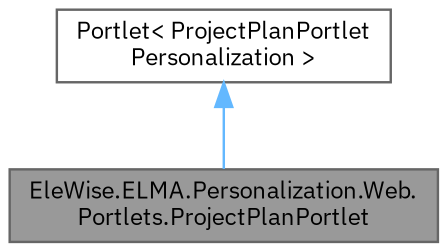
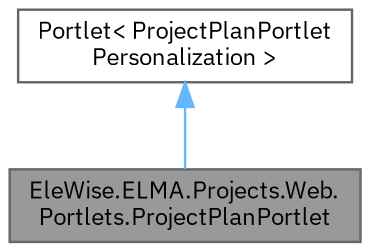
(224, 206) -> (185, 206)
